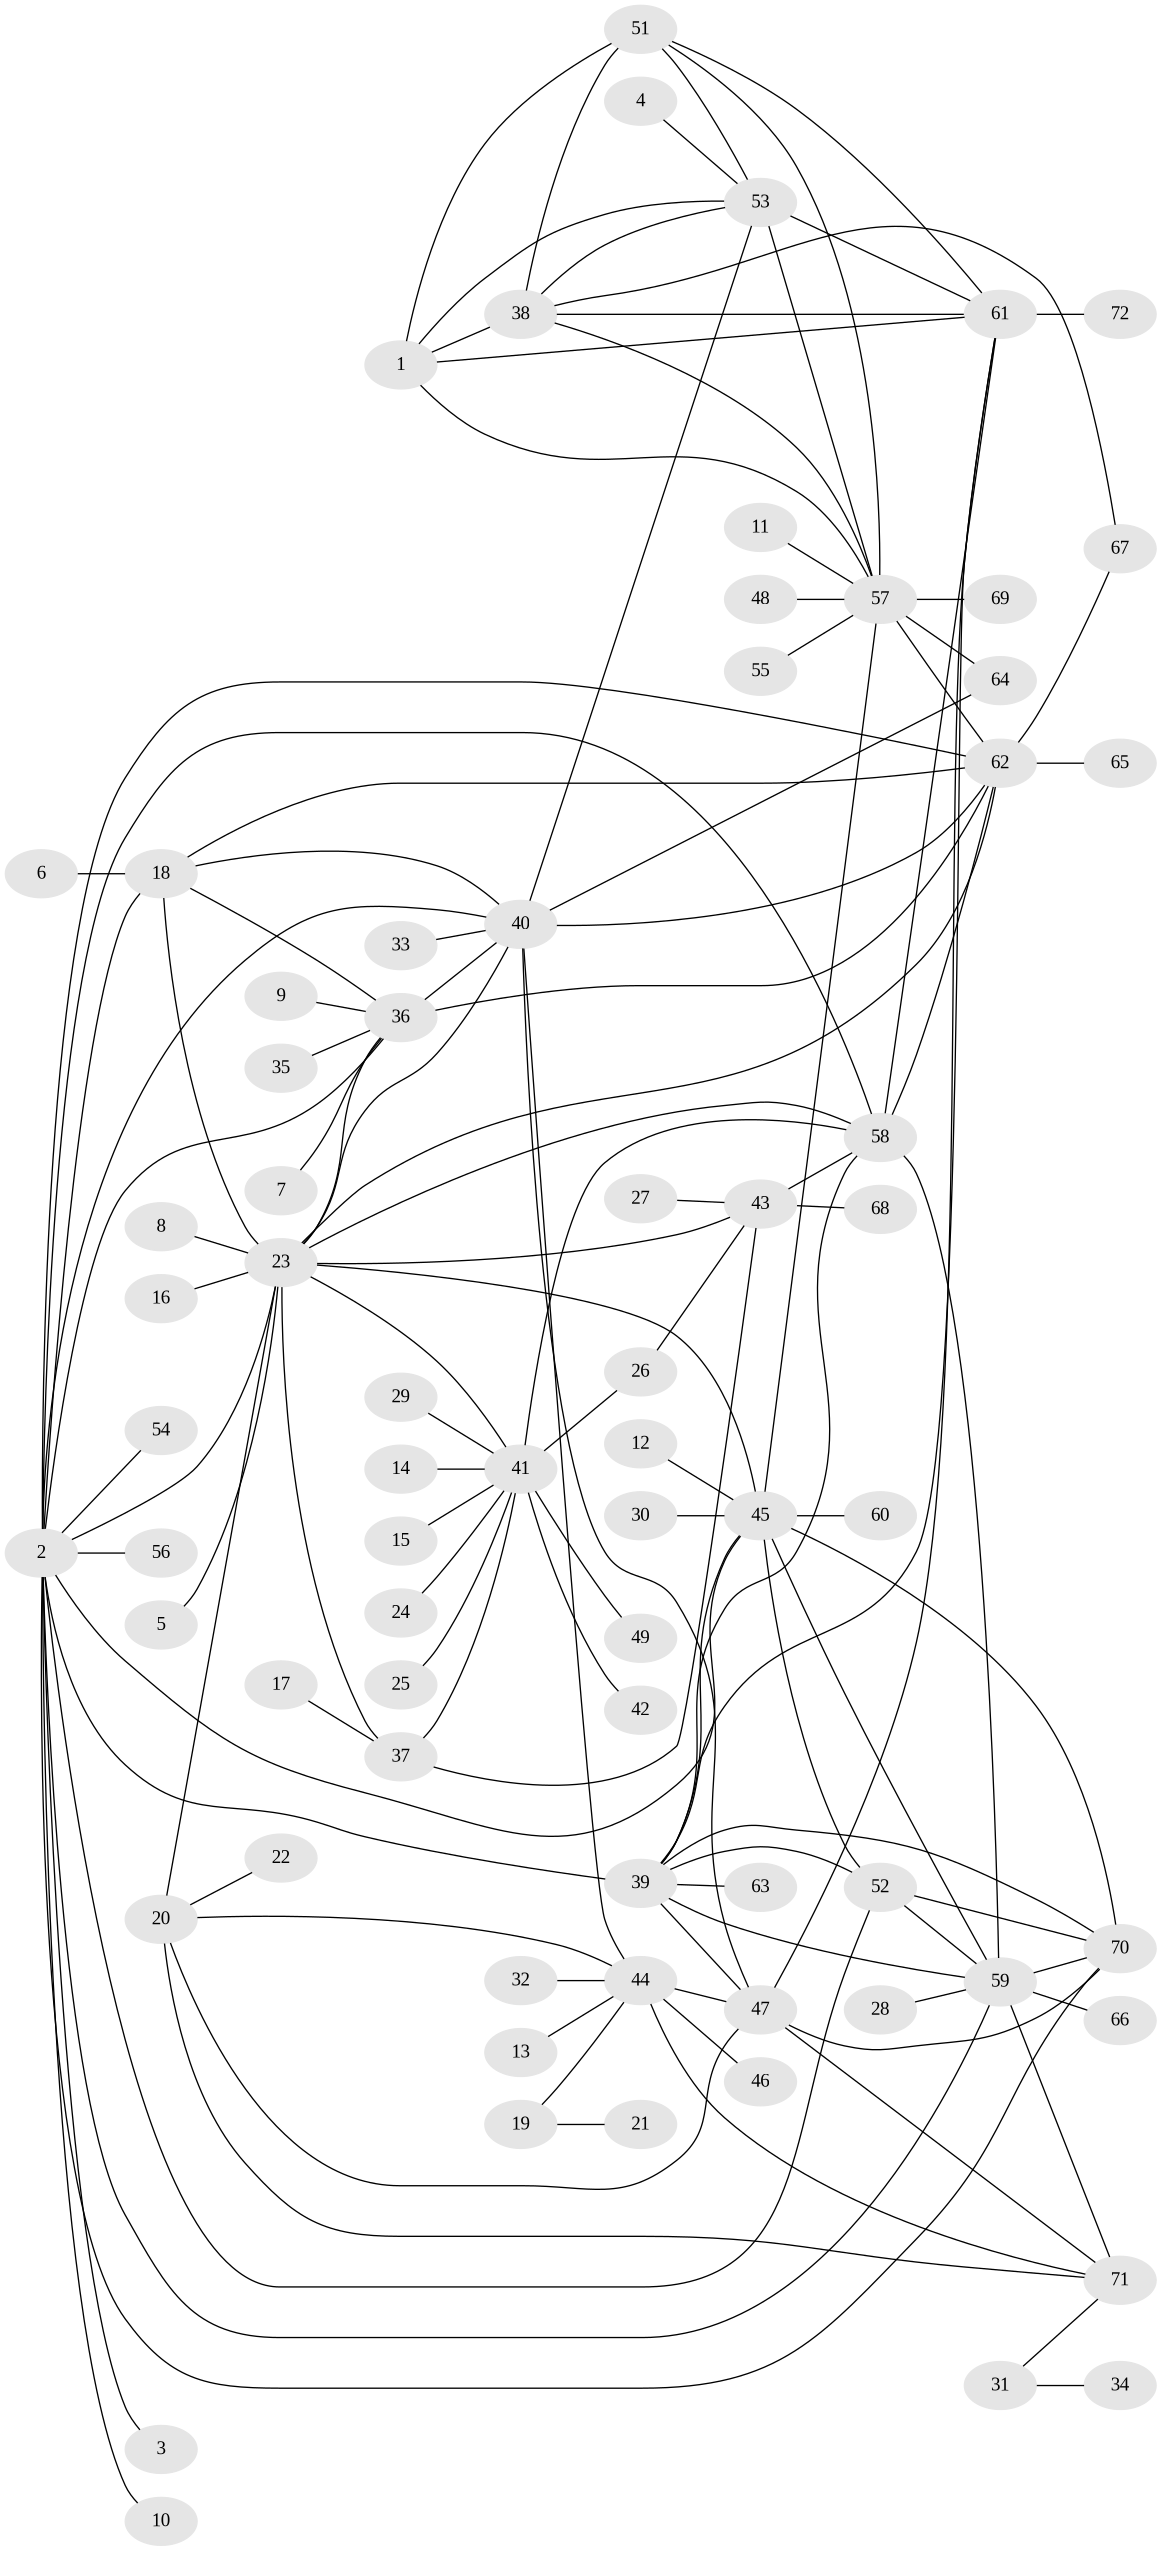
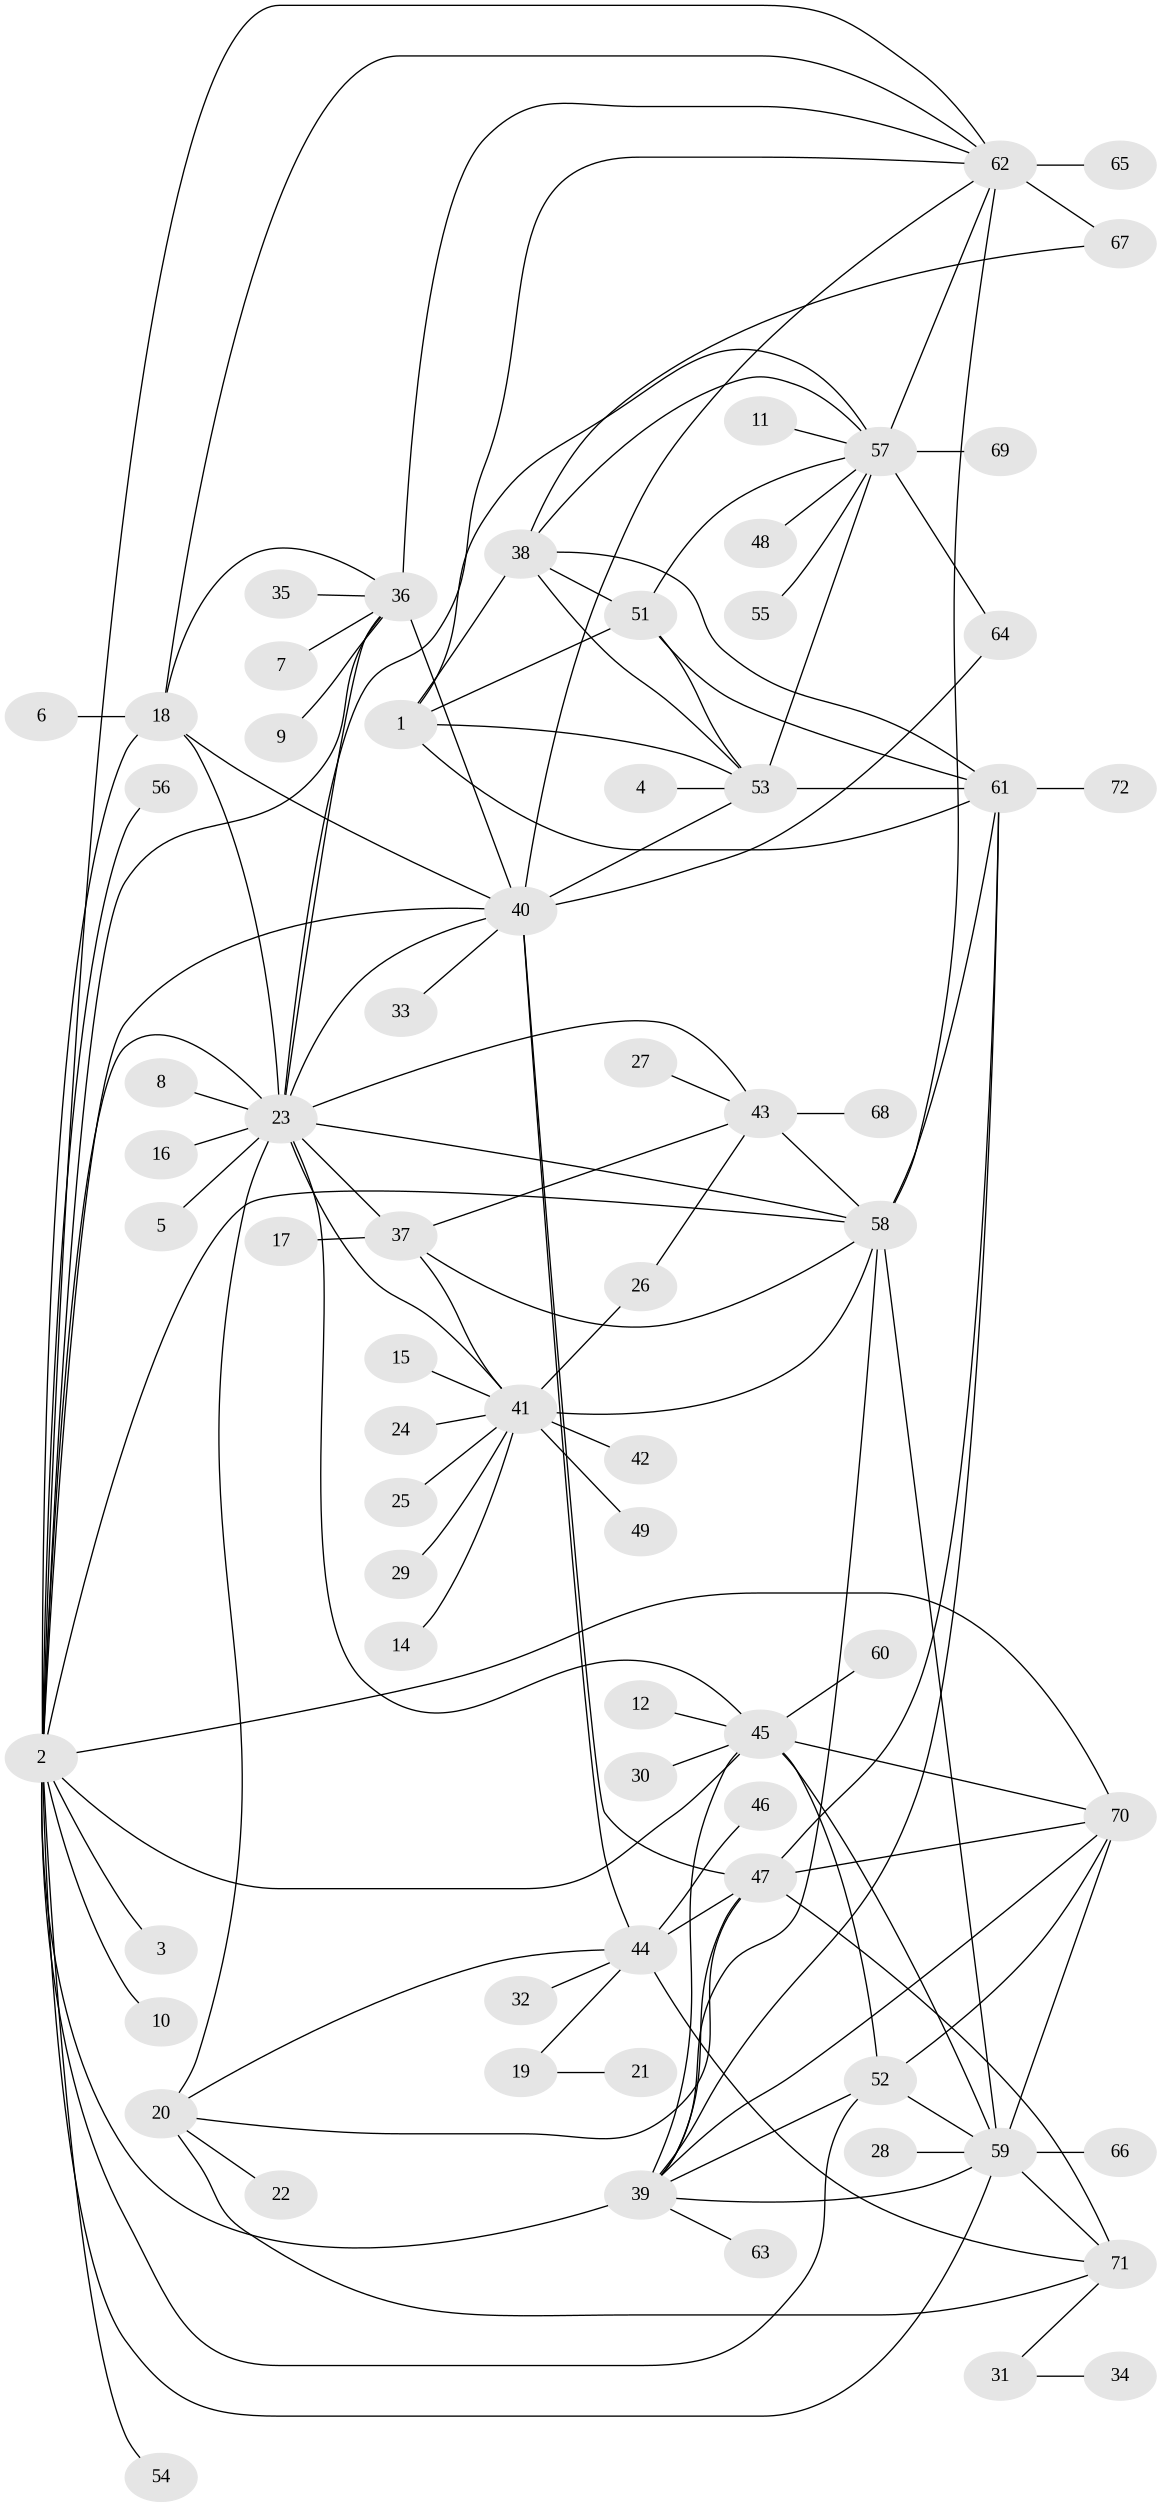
(820, 1058) -> none
none -> (642, 1327)
(521, 2053) -> none
